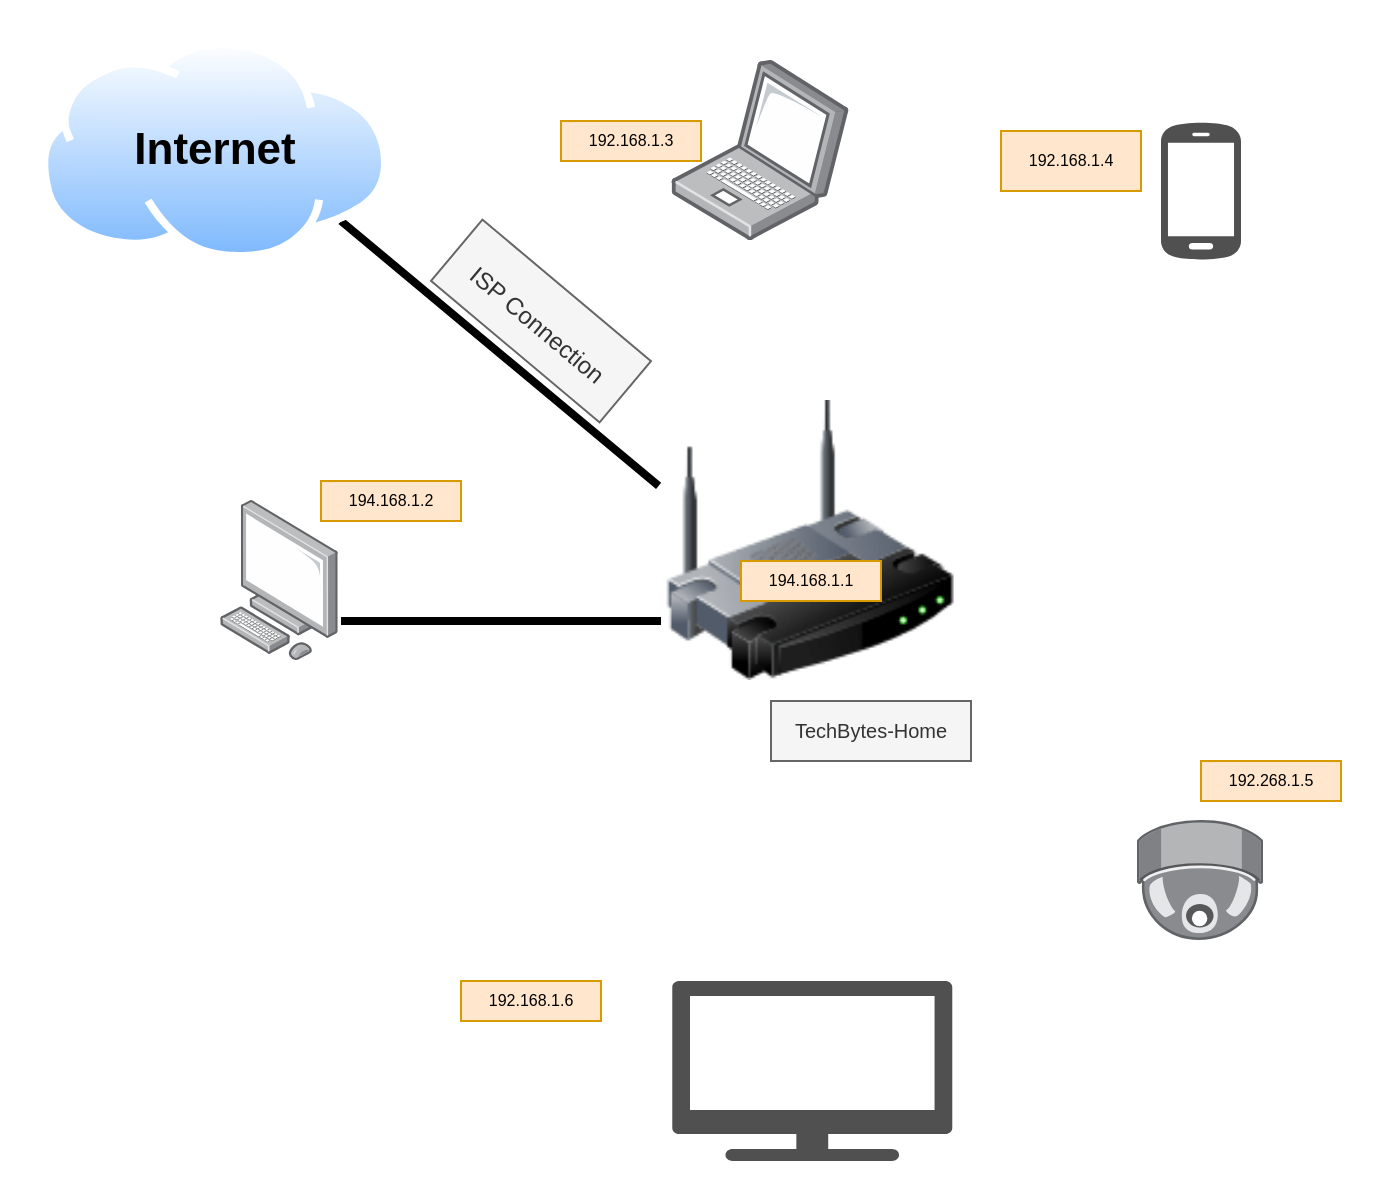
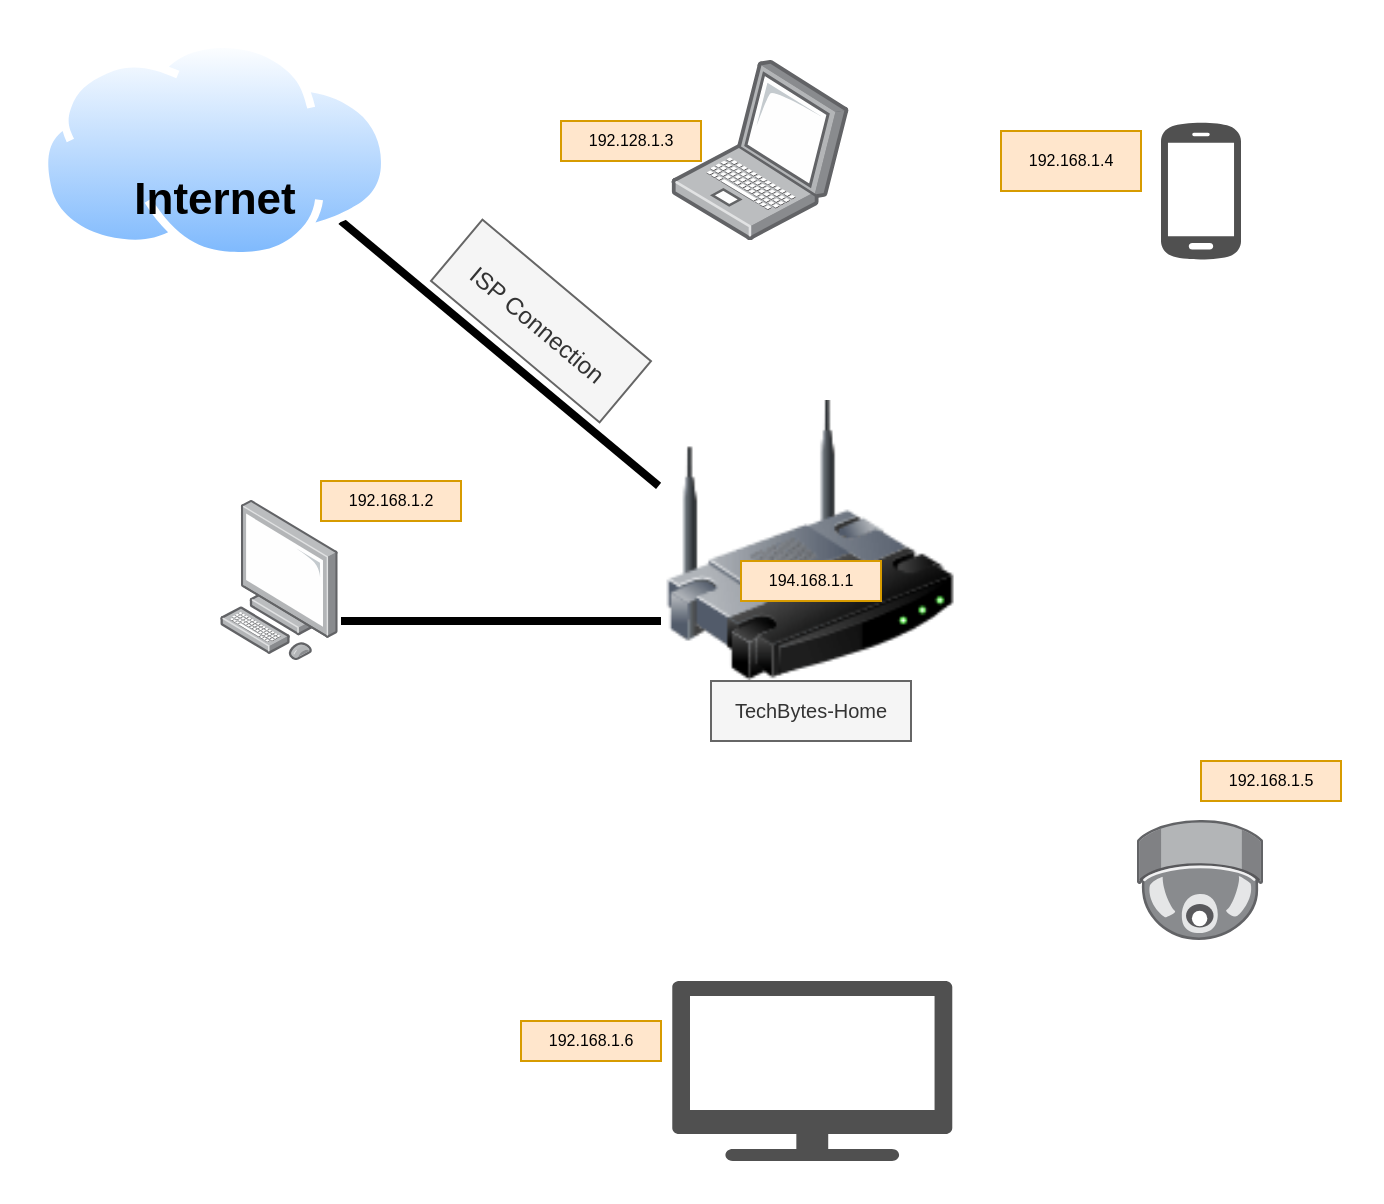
(632, 141) -> (632, 141)
(216, 151) -> (216, 201)
(392, 501) -> (392, 501)
(871, 731) -> (811, 711)
(1272, 781) -> (1272, 781)
(531, 1001) -> (591, 1041)
